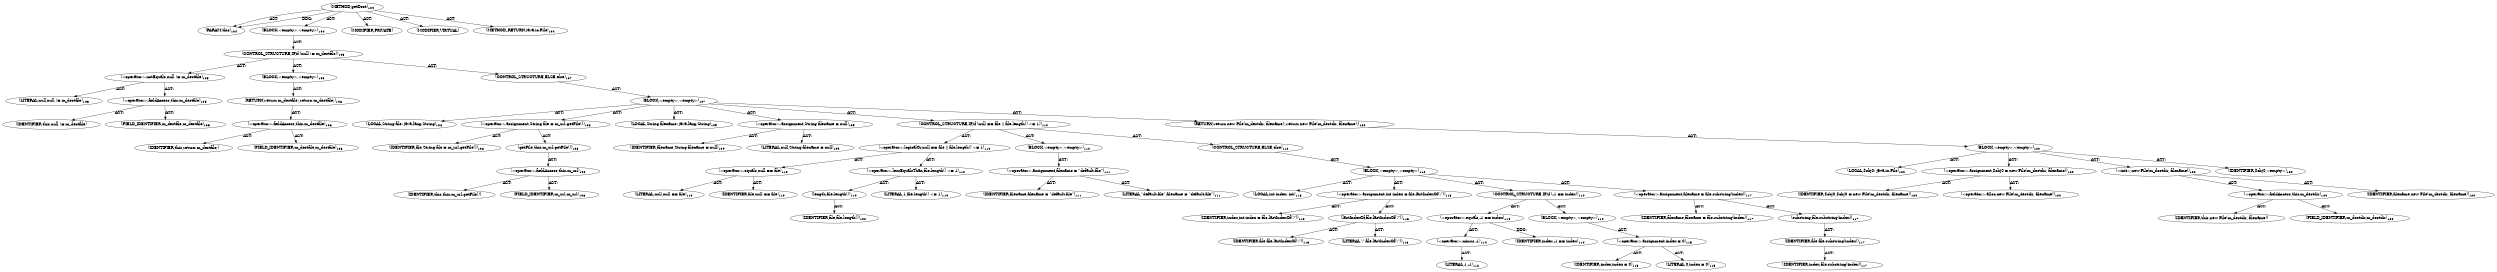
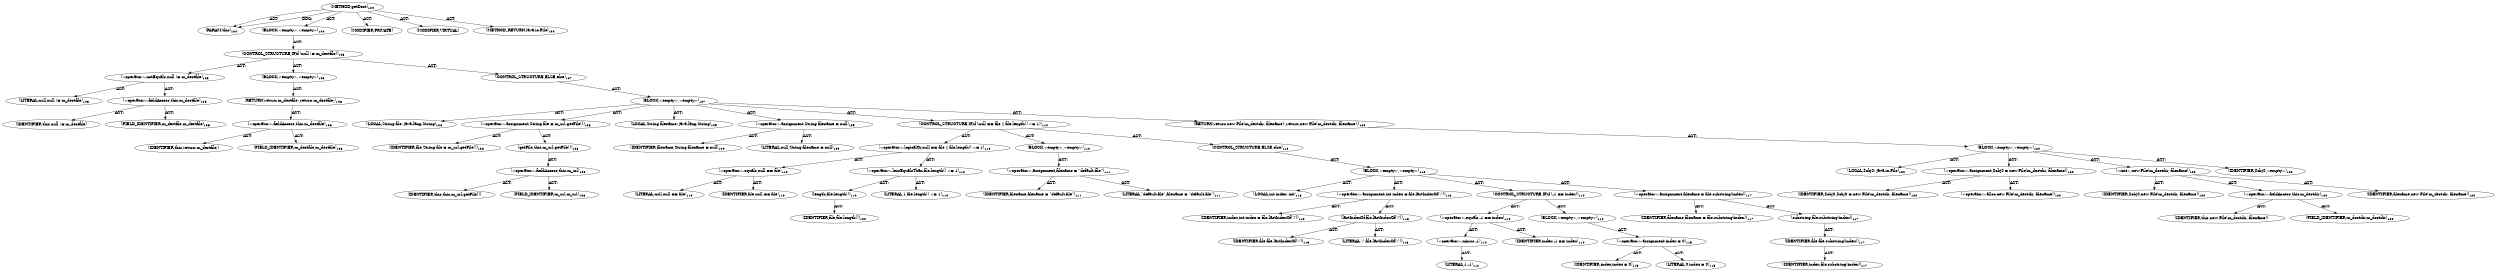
none -> (2154, 195)
(1522, 230) -> (1522, 230)
